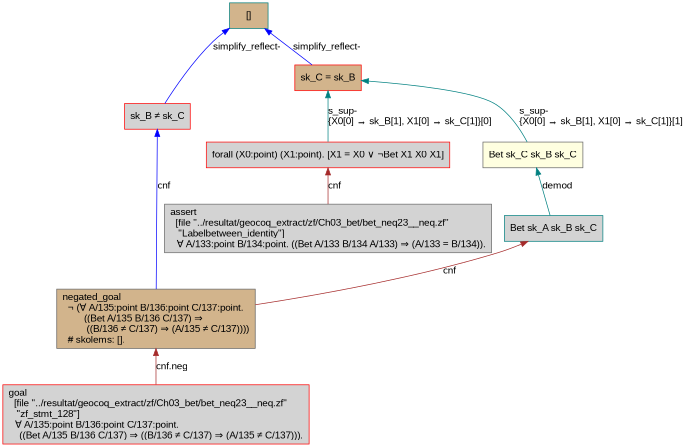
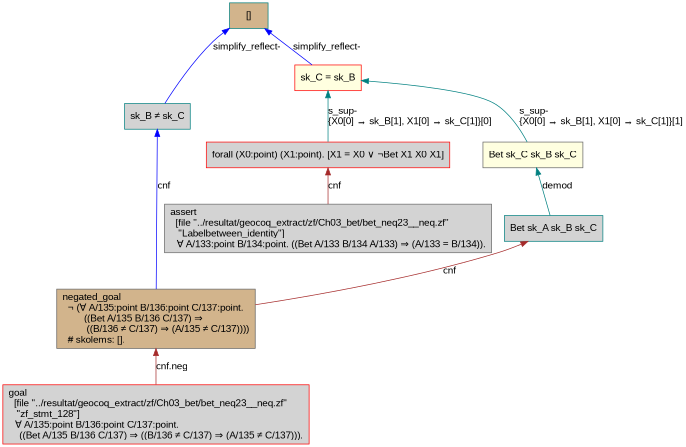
(328, 78) -> (328, 78)
(157, 116) -> (157, 116)
